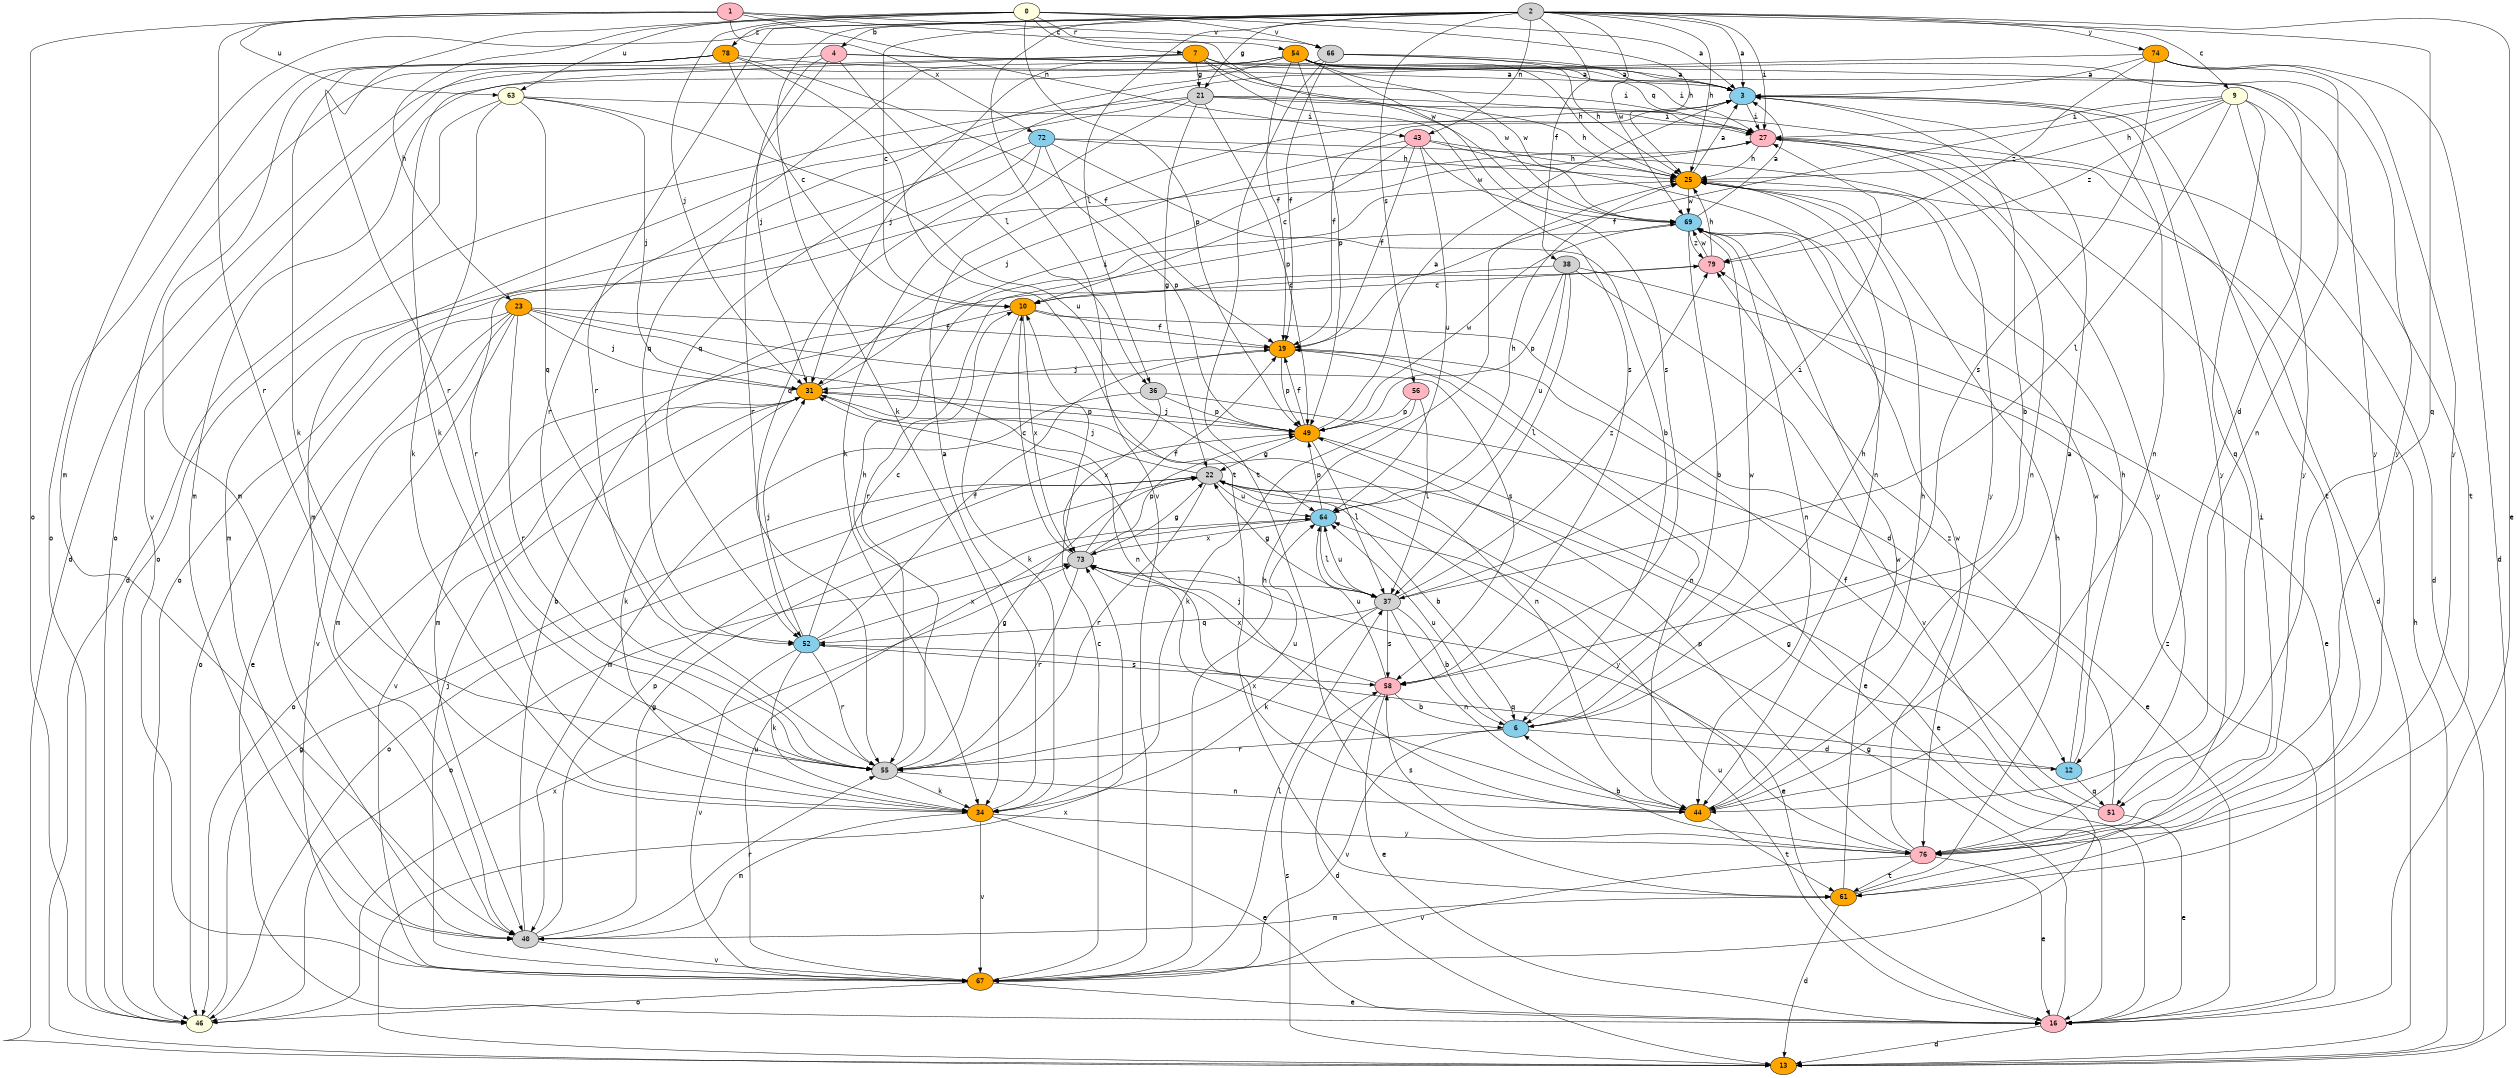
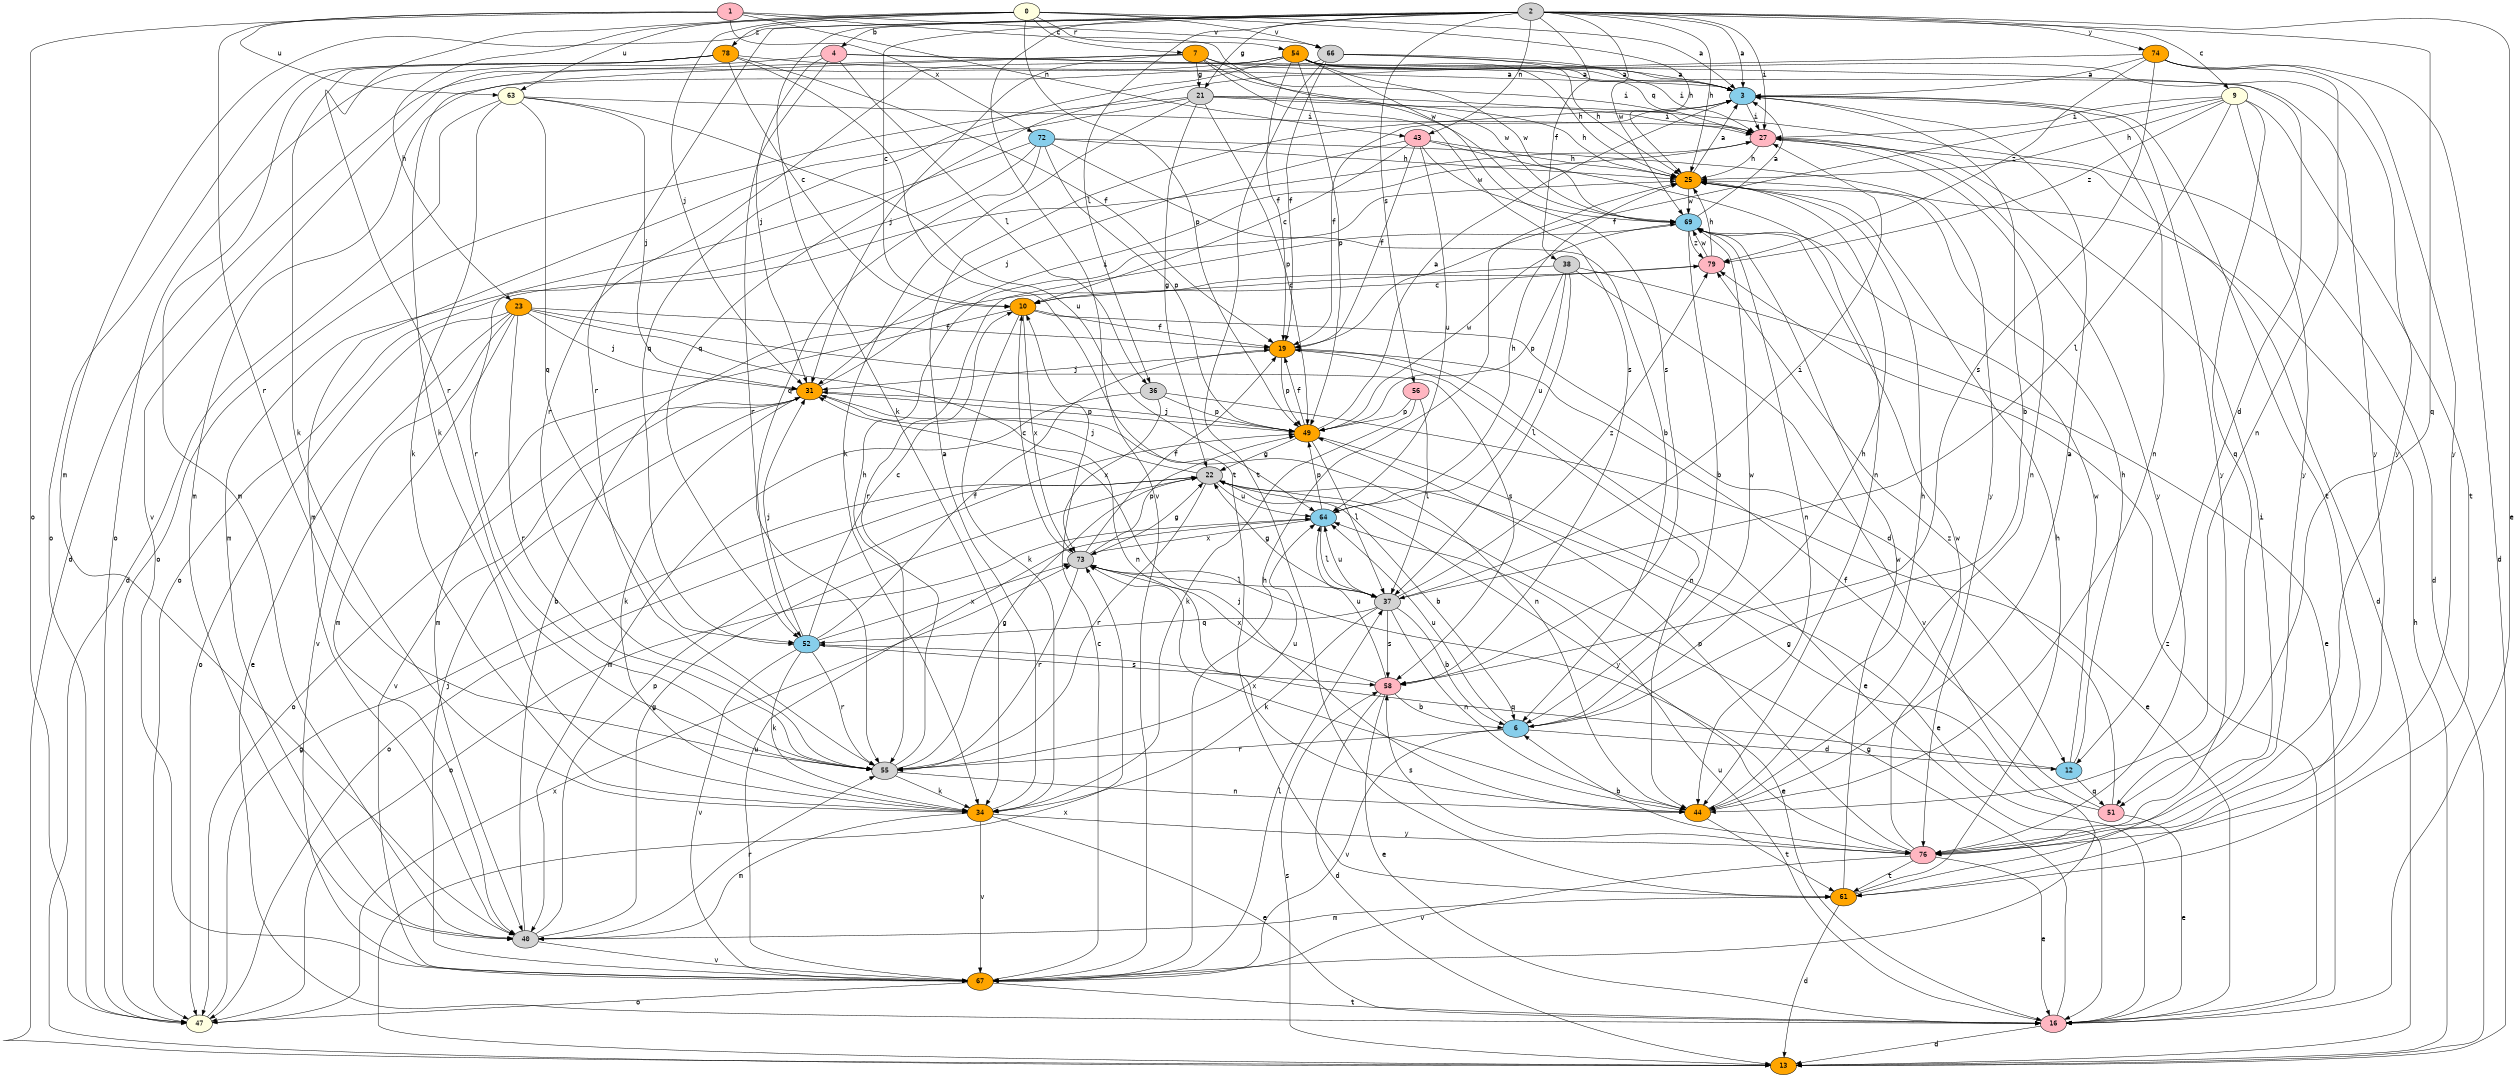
(1353, 1003) -> (1353, 1003)
(199, 1024) -> (199, 1024)
